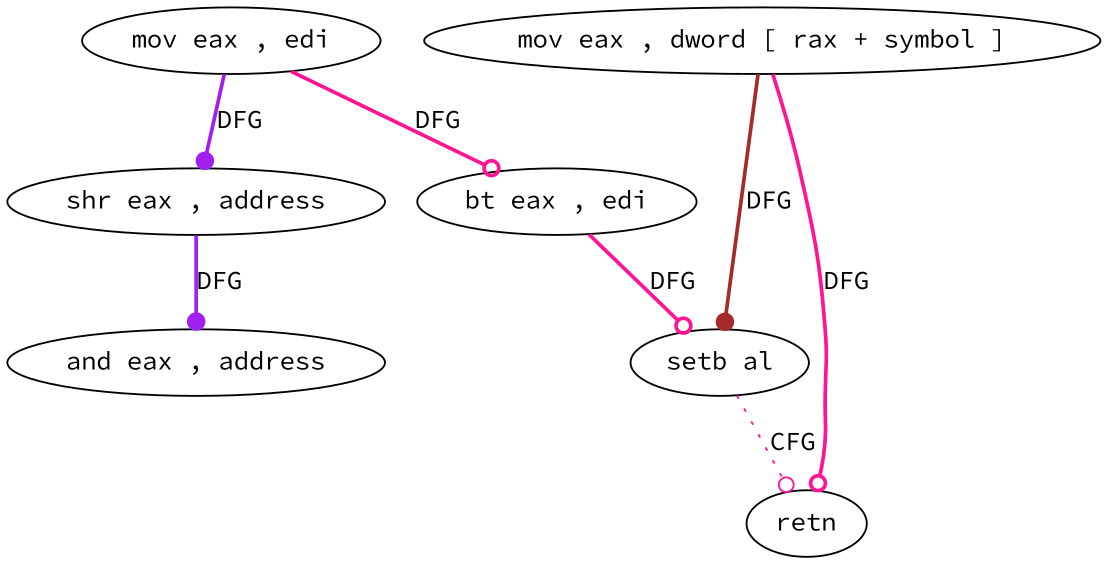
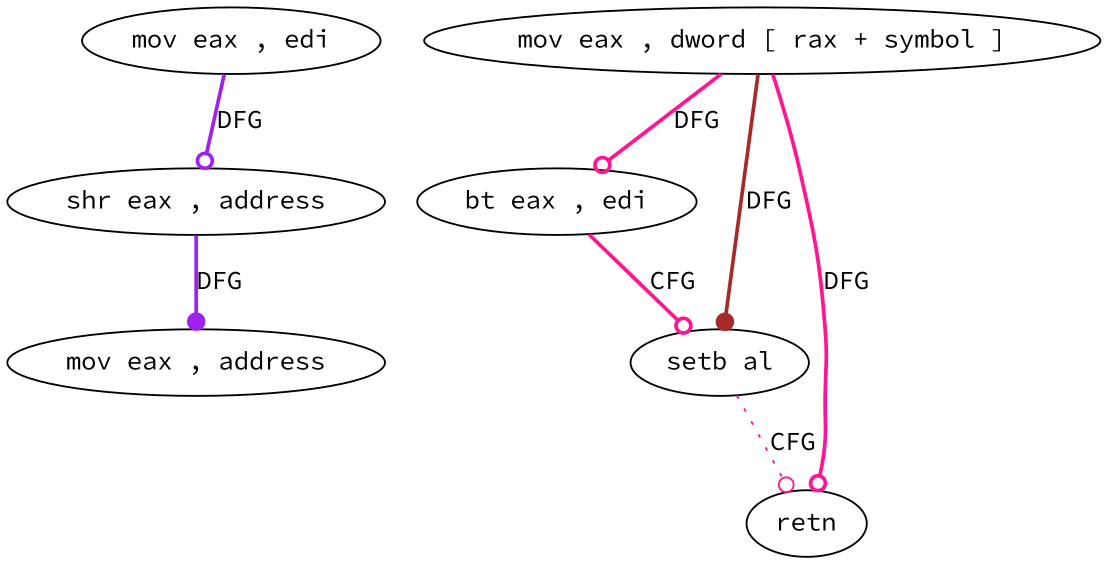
(215, 114) -> (215, 114)
(388, 118) -> (665, 117)
(673, 282) -> (673, 282)
(196, 363) -> (196, 363)
